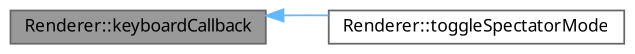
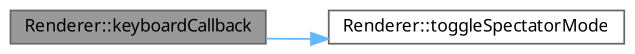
(306, 15) -> (288, 39)
